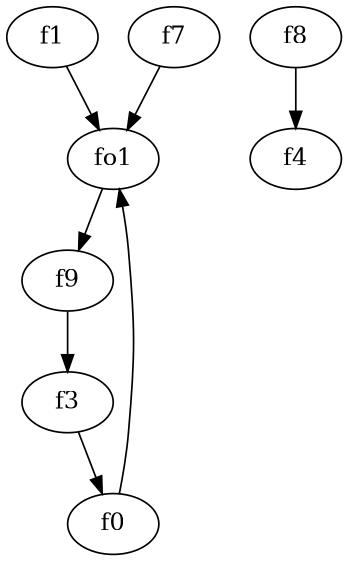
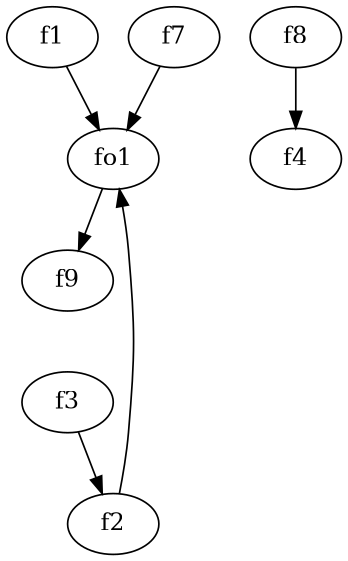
(68, 333) -> none
(113, 524) -> (113, 524)
